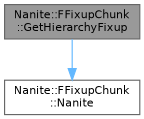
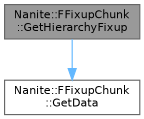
(72, 97) -> (72, 97)
